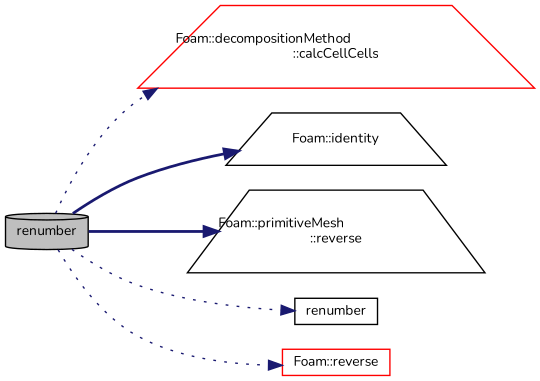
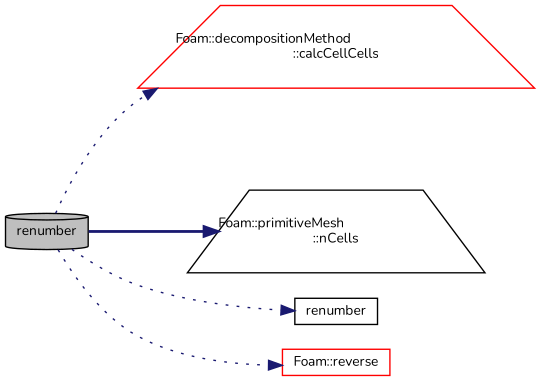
(336, 139) -> none
(336, 231) -> (336, 231)
